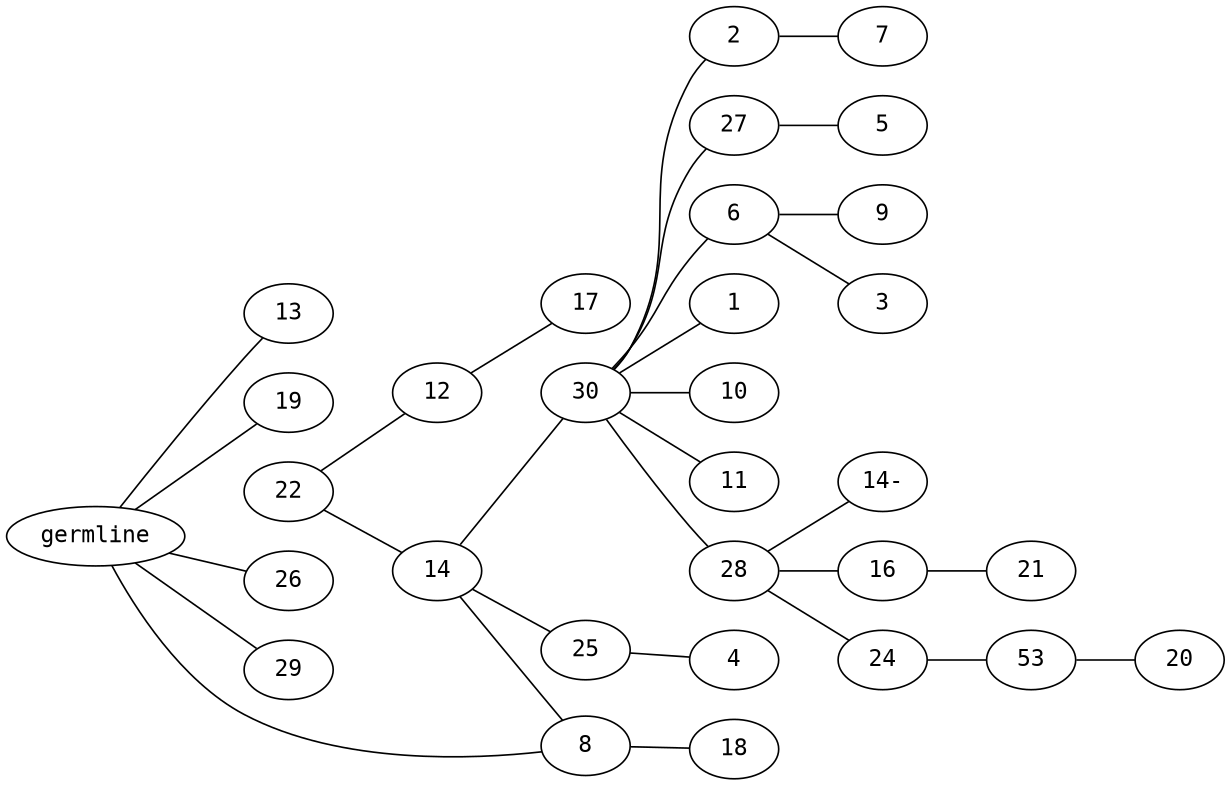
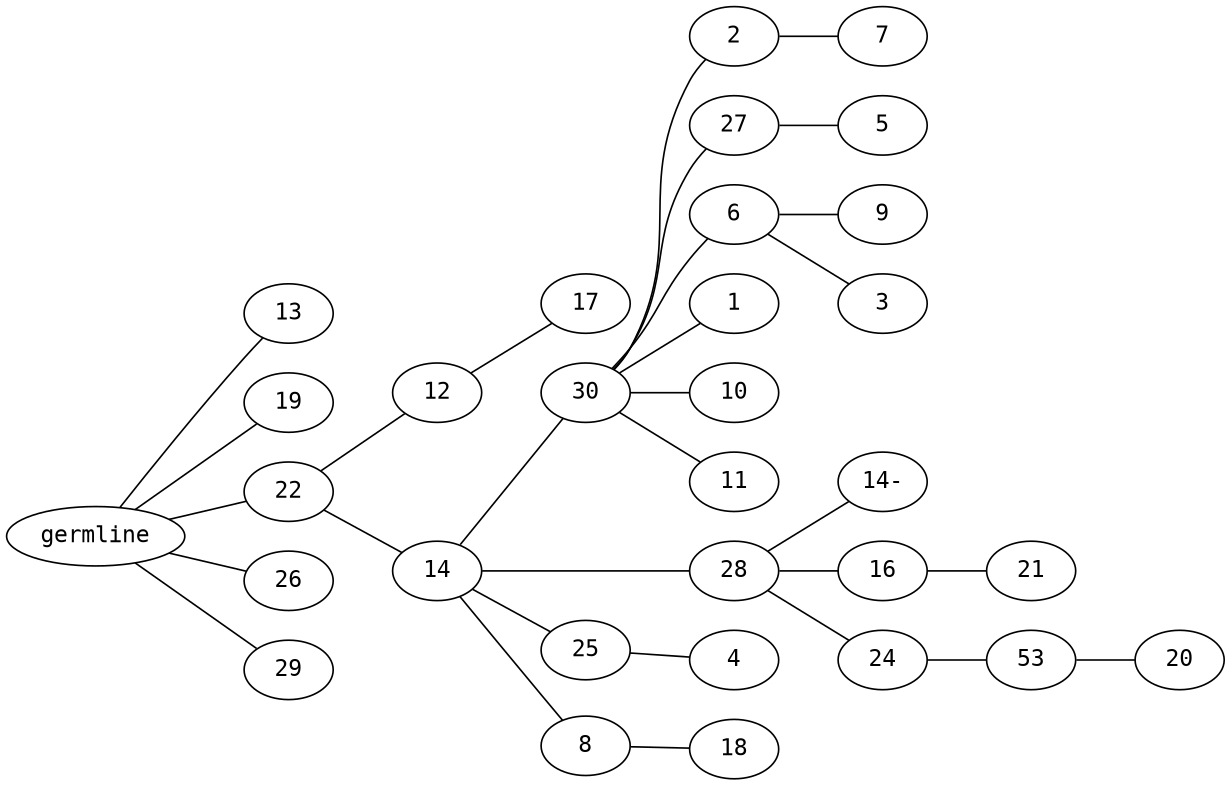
(655, 484) -> (586, 571)
(292, 734) -> (208, 510)
